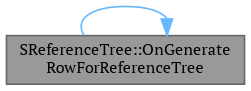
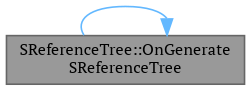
(126, 60) -> (126, 60)
